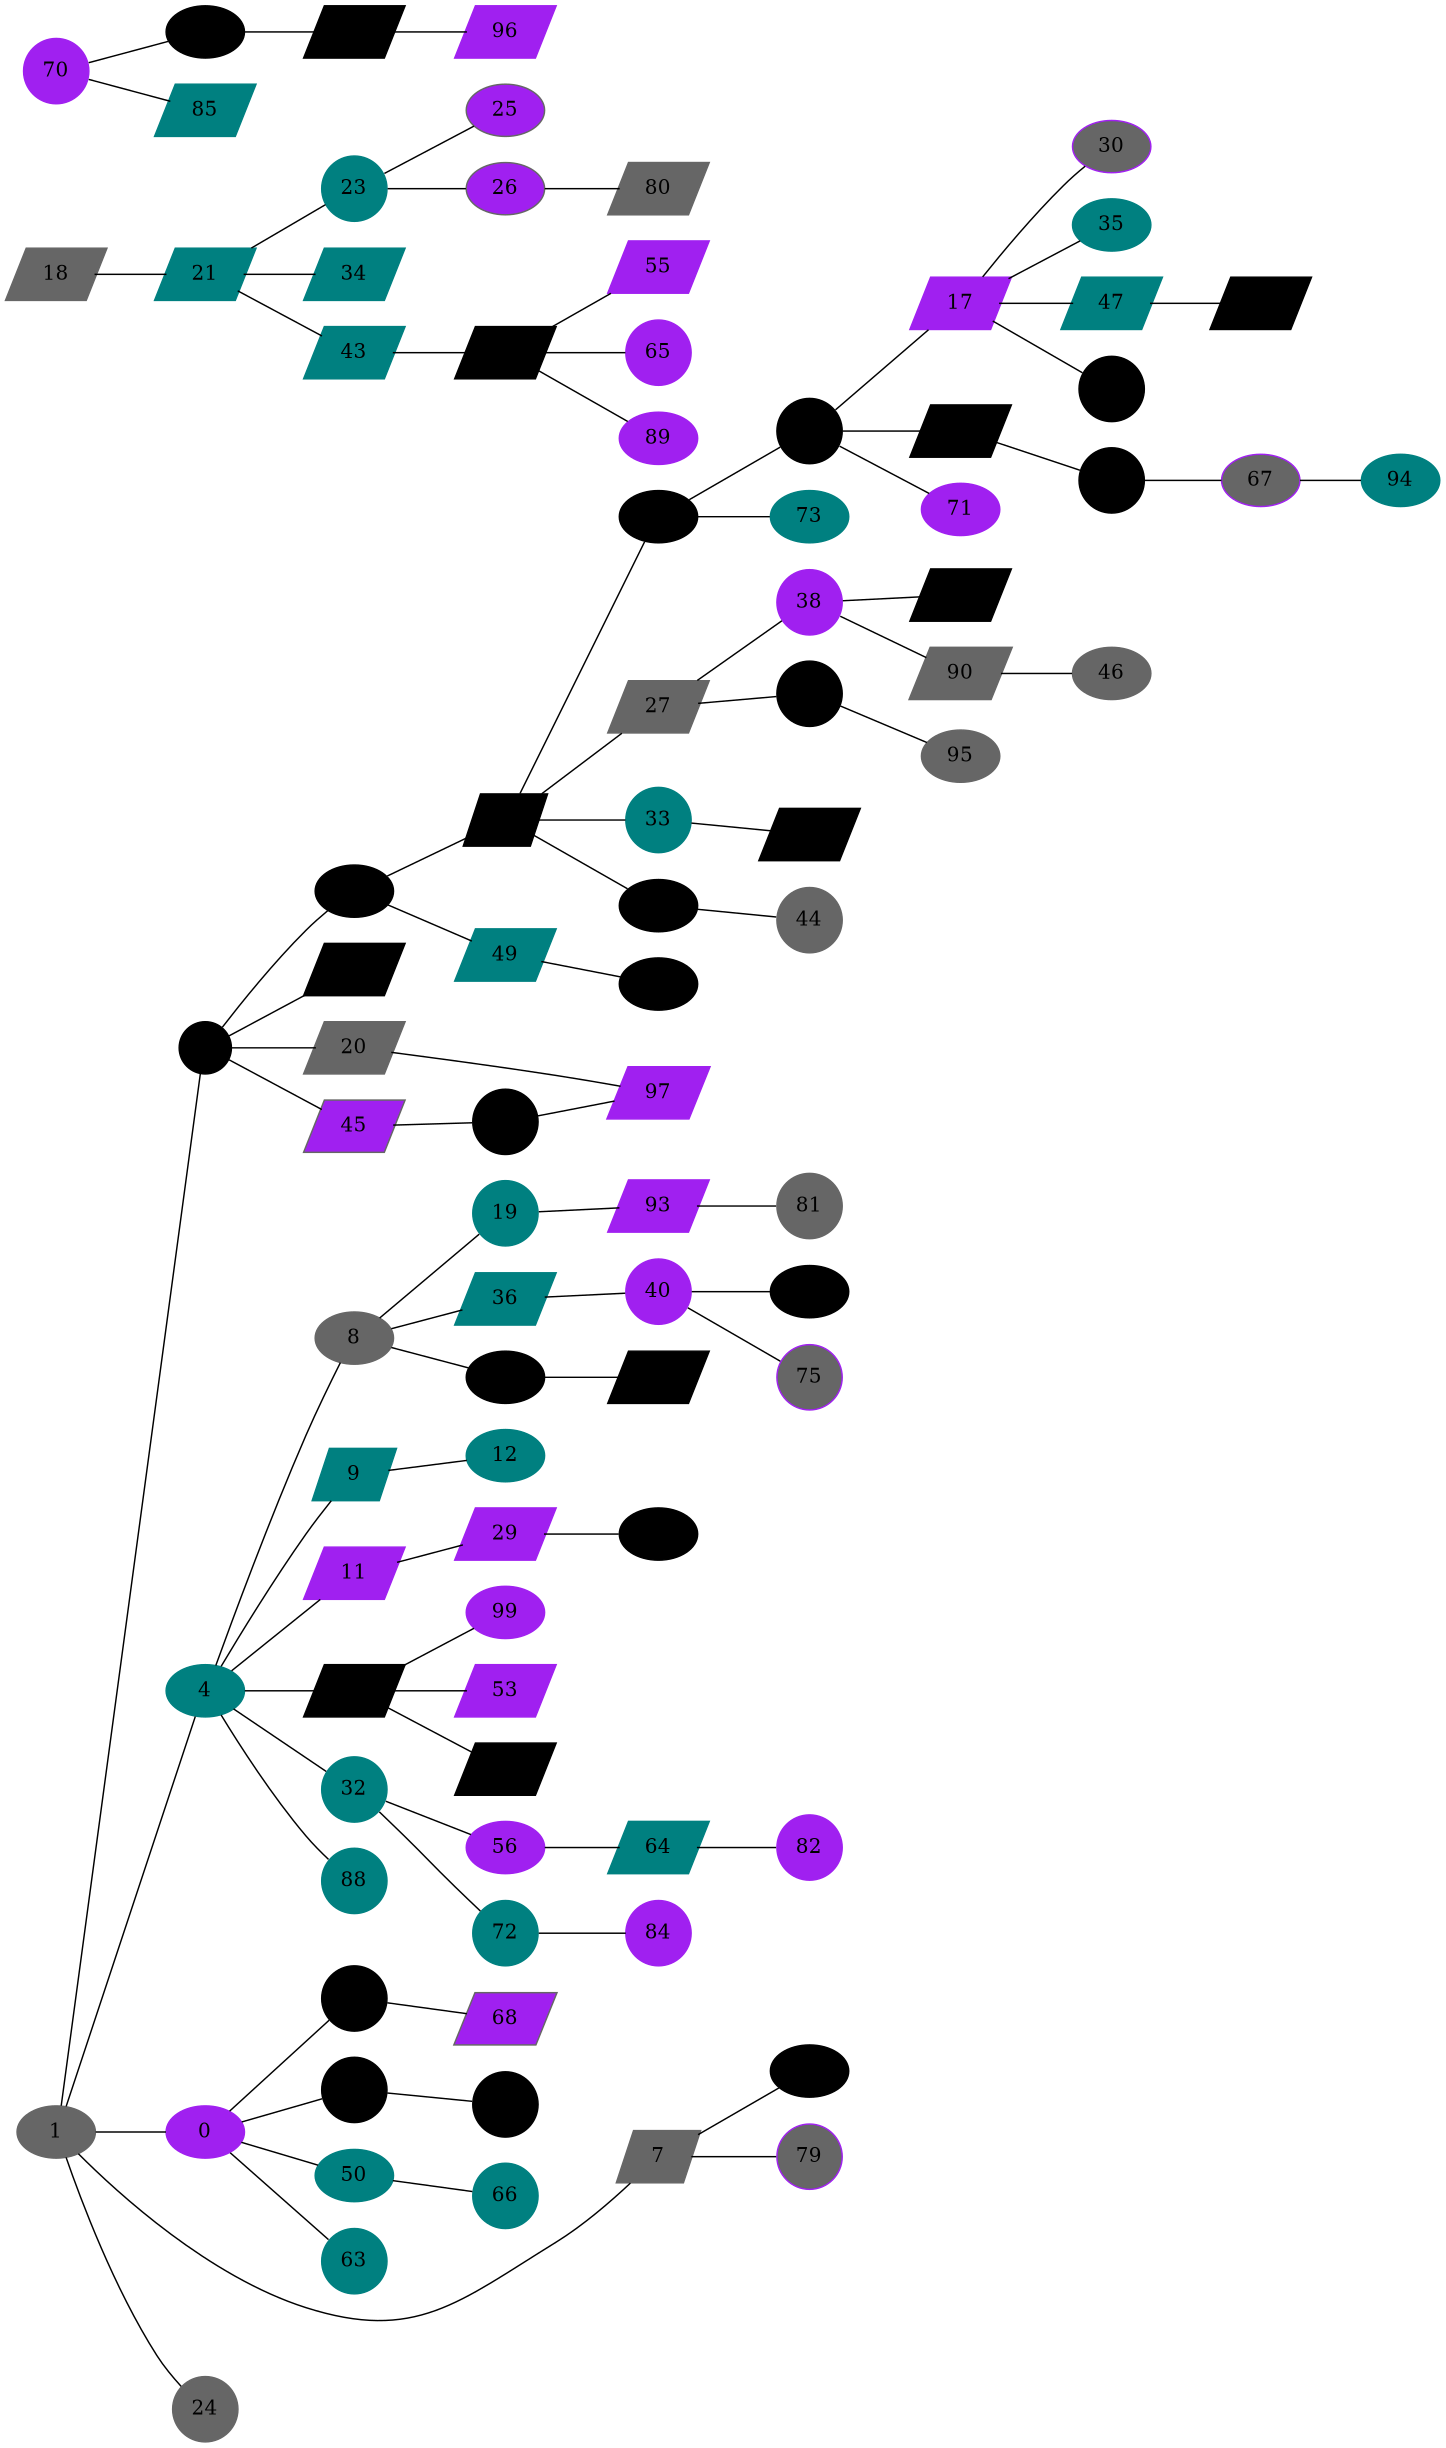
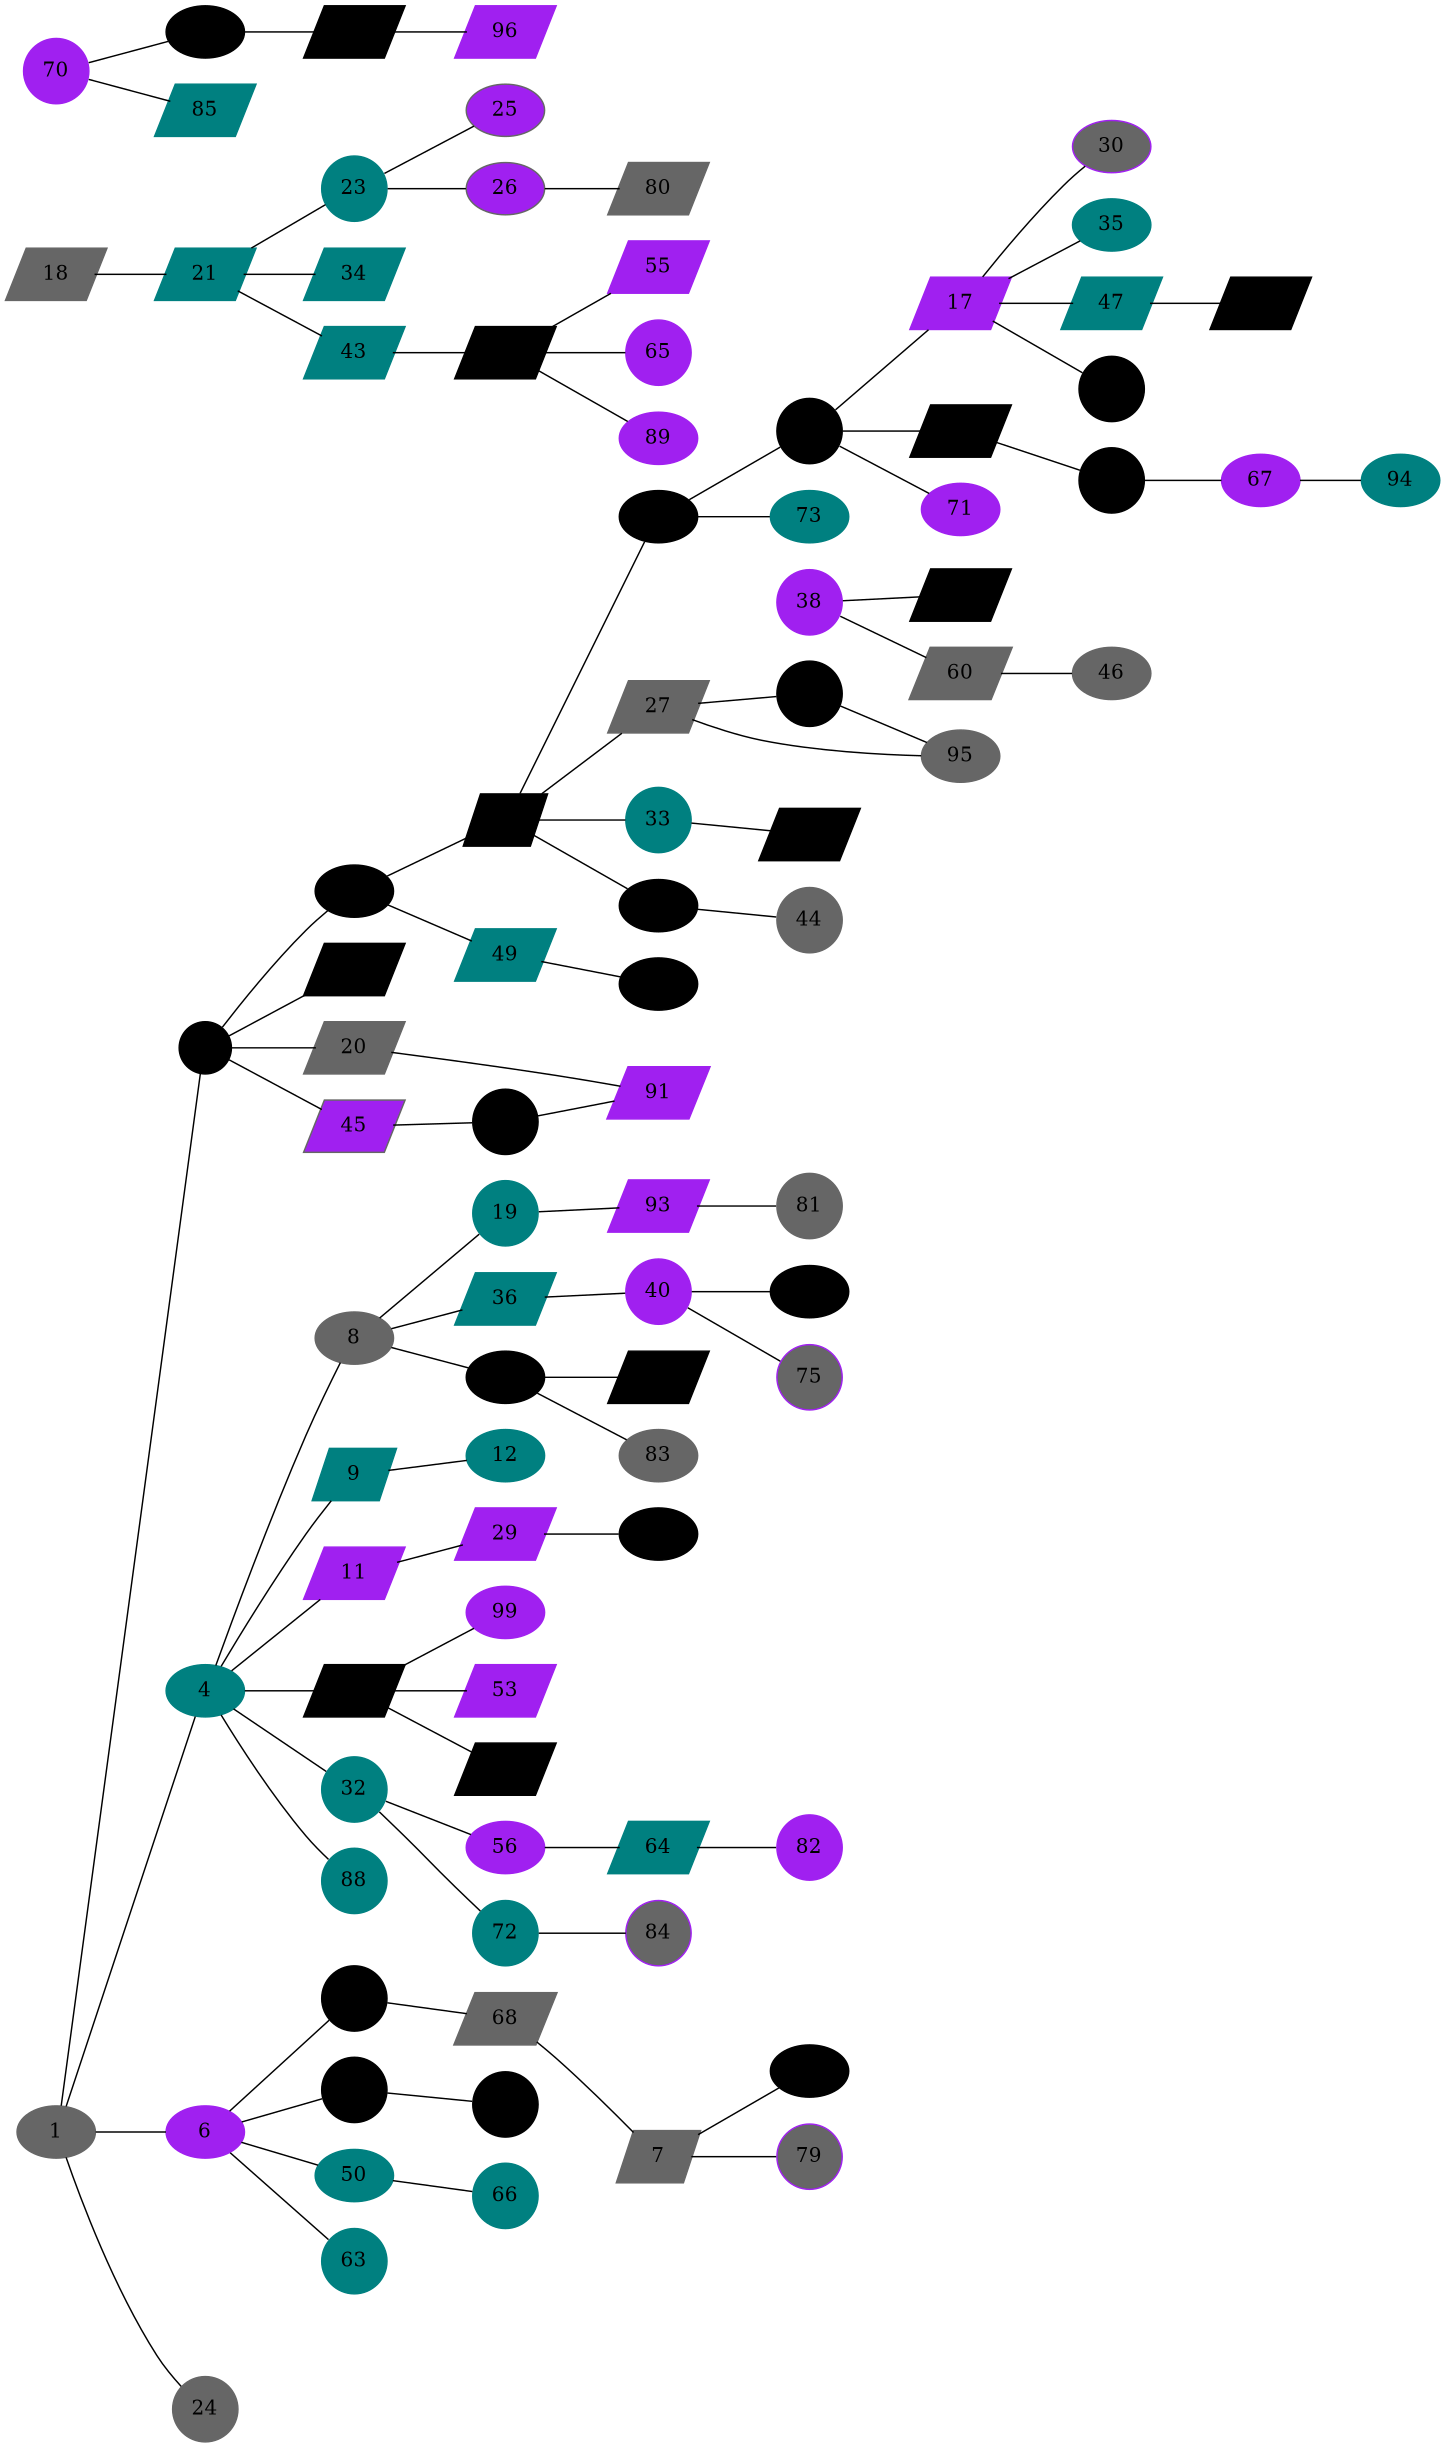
(1261, 480) -> (1261, 480)
(740, 651) -> (805, 747)
(961, 673) -> (961, 673)
(658, 1093) -> (658, 1093)
none -> (658, 1456)
(658, 1933) -> (658, 1933)
(505, 2019) -> (505, 2019)
(205, 2132) -> (205, 2132)
(349, 2318) -> (586, 2086)
